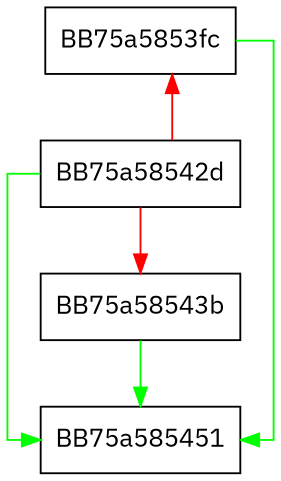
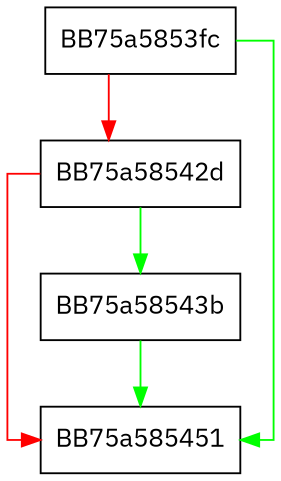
(172, 117) -> (109, 98)
(140, 231) -> (140, 231)
(7, 298) -> (7, 298)
